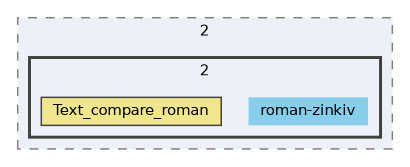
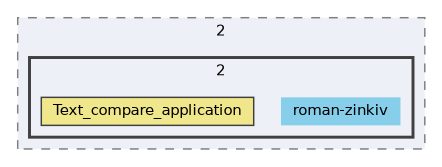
(131, 111) -> (148, 111)
